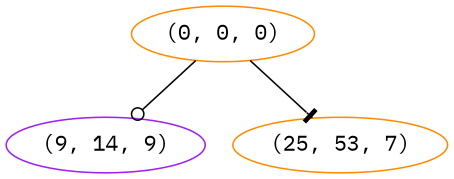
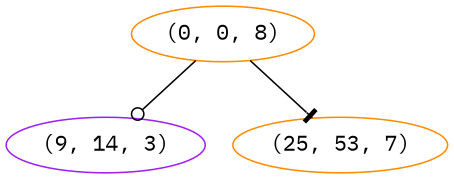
(223, 34) -> (223, 34)
(106, 145) -> (106, 145)
